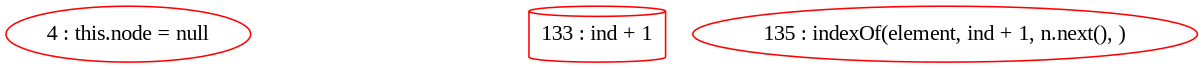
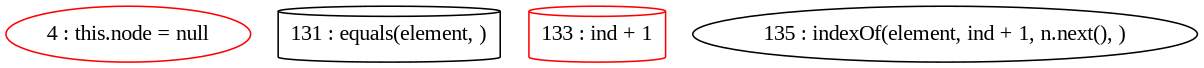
none -> (389, 34)
(945, 34) -> (945, 34)
